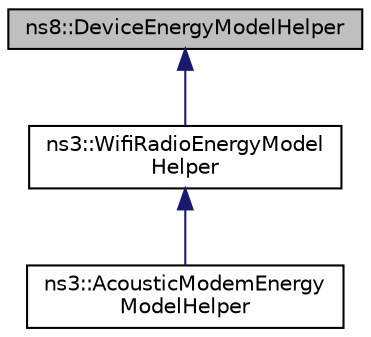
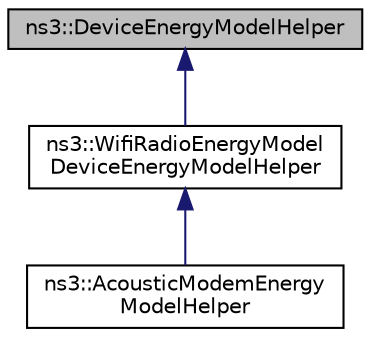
(185, 29) -> (185, 29)
(185, 157) -> (185, 157)
